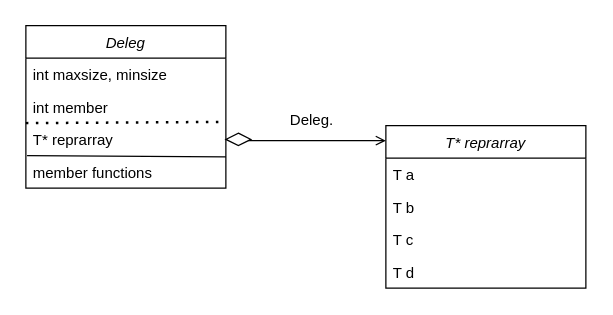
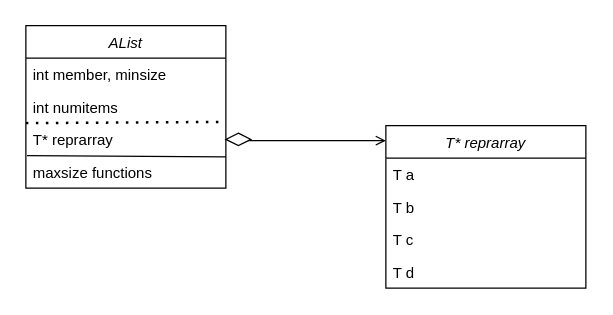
(125, 43) -> (125, 43)
(103, 75) -> (101, 75)
(71, 108) -> (77, 108)
(312, 121) -> none
(96, 173) -> (98, 173)
